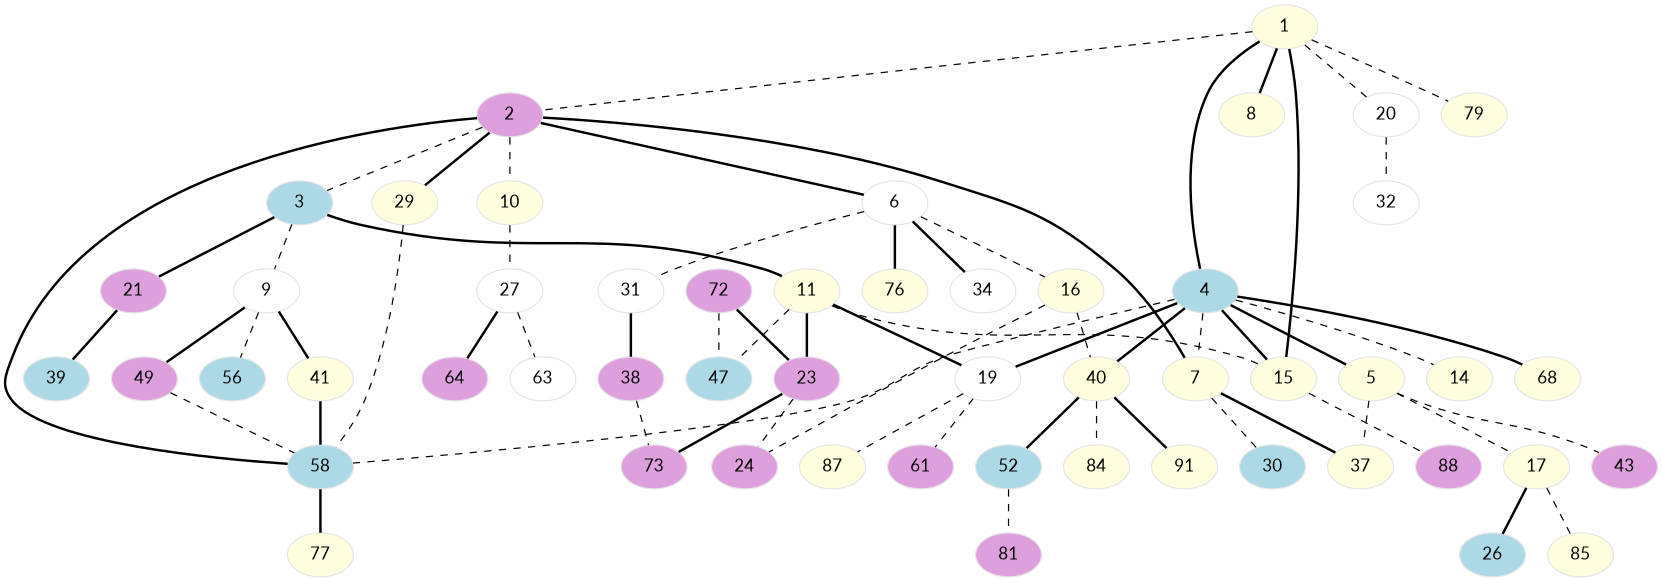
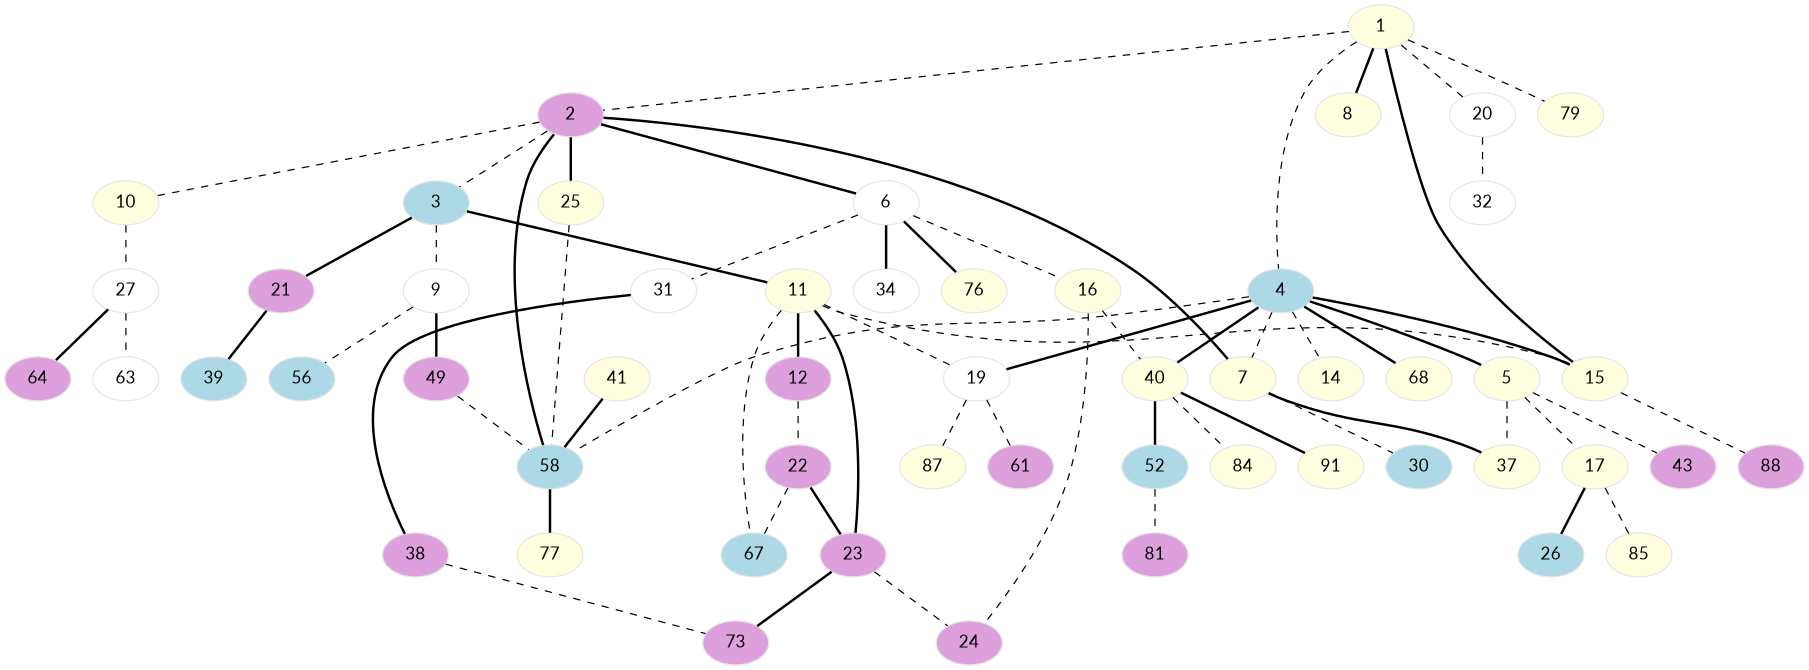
(1193, 143) -> (1286, 142)
(405, 203) -> (571, 203)
(719, 291) -> (798, 467)
(294, 335) -> none
(897, 335) -> (890, 336)
(719, 379) -> (754, 555)
none -> (798, 379)
